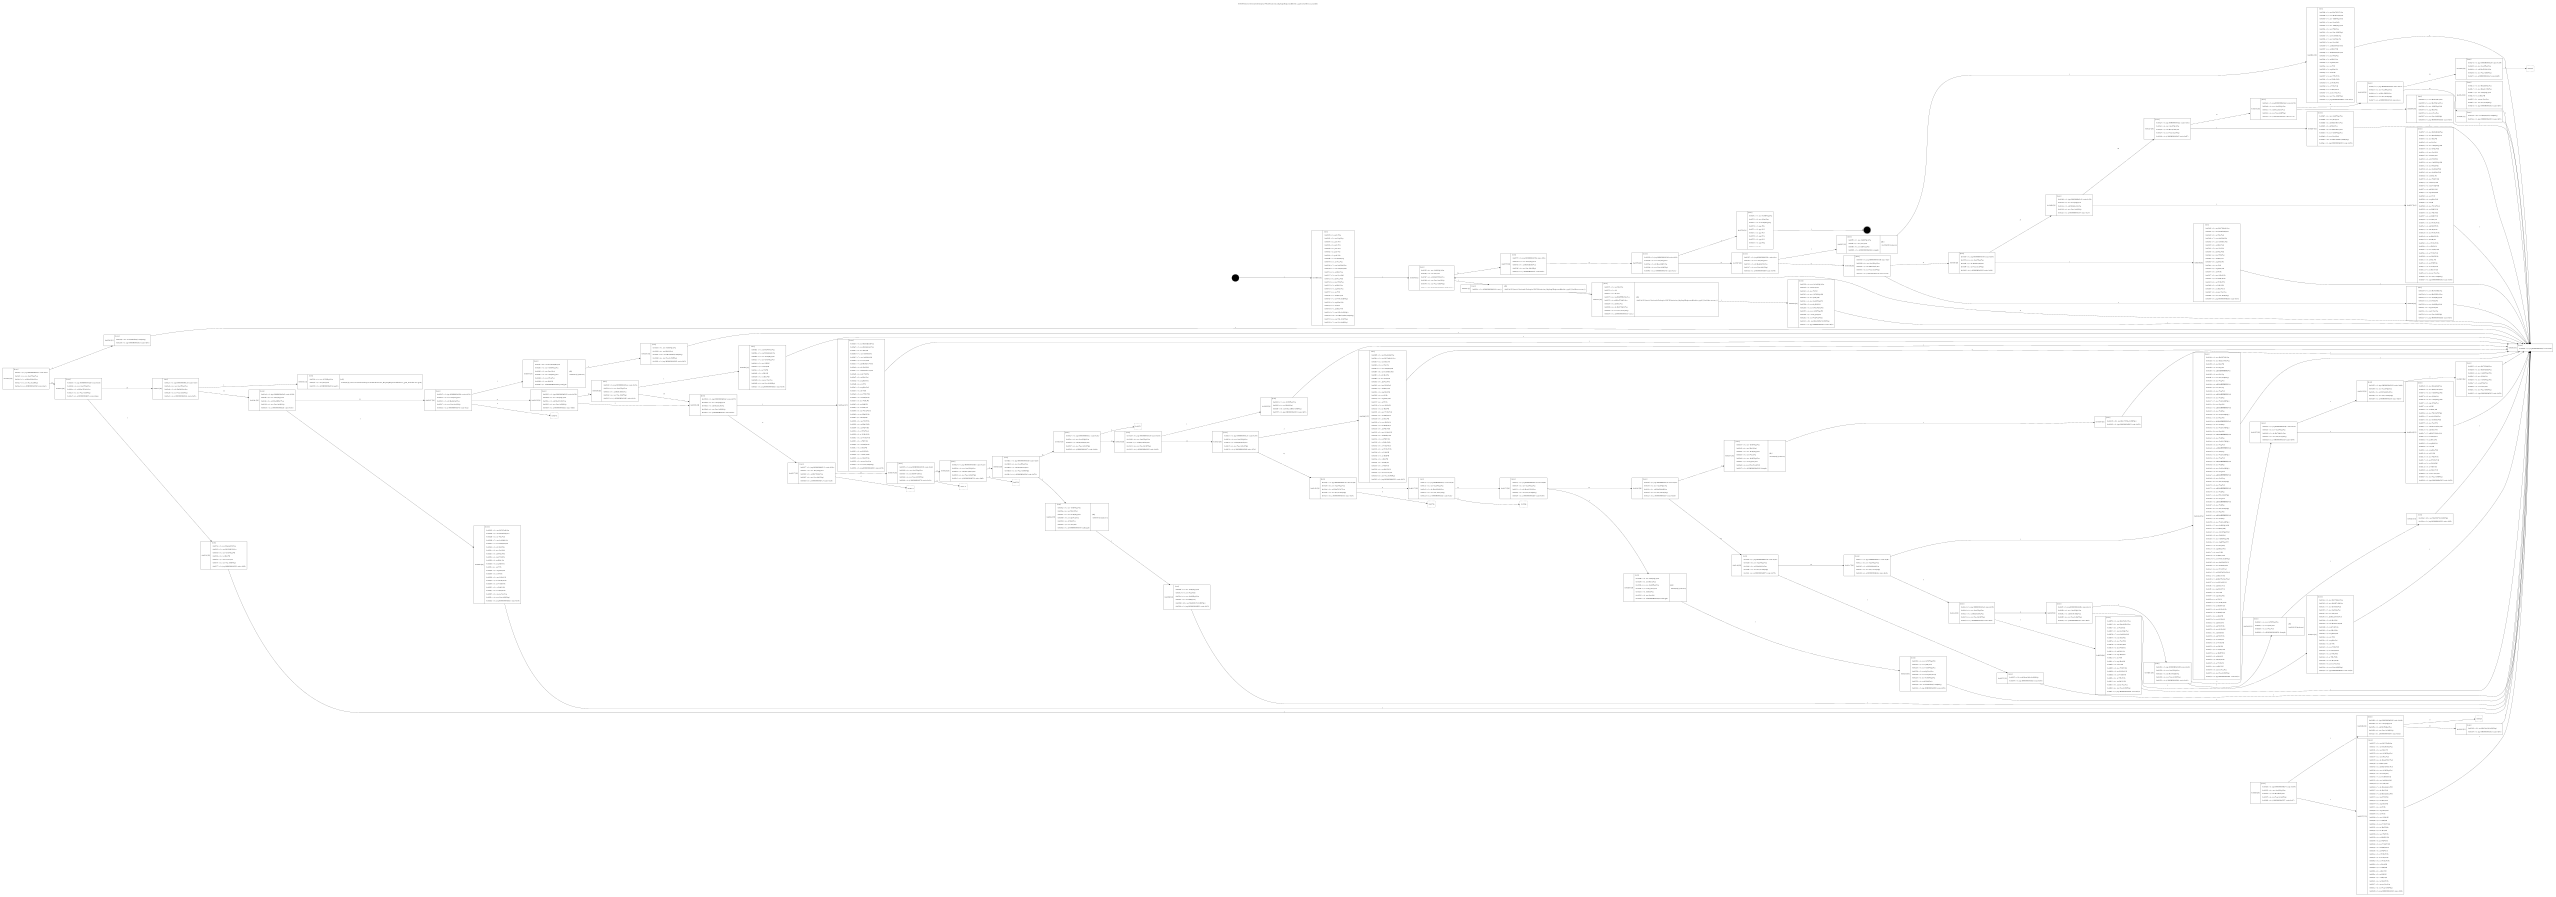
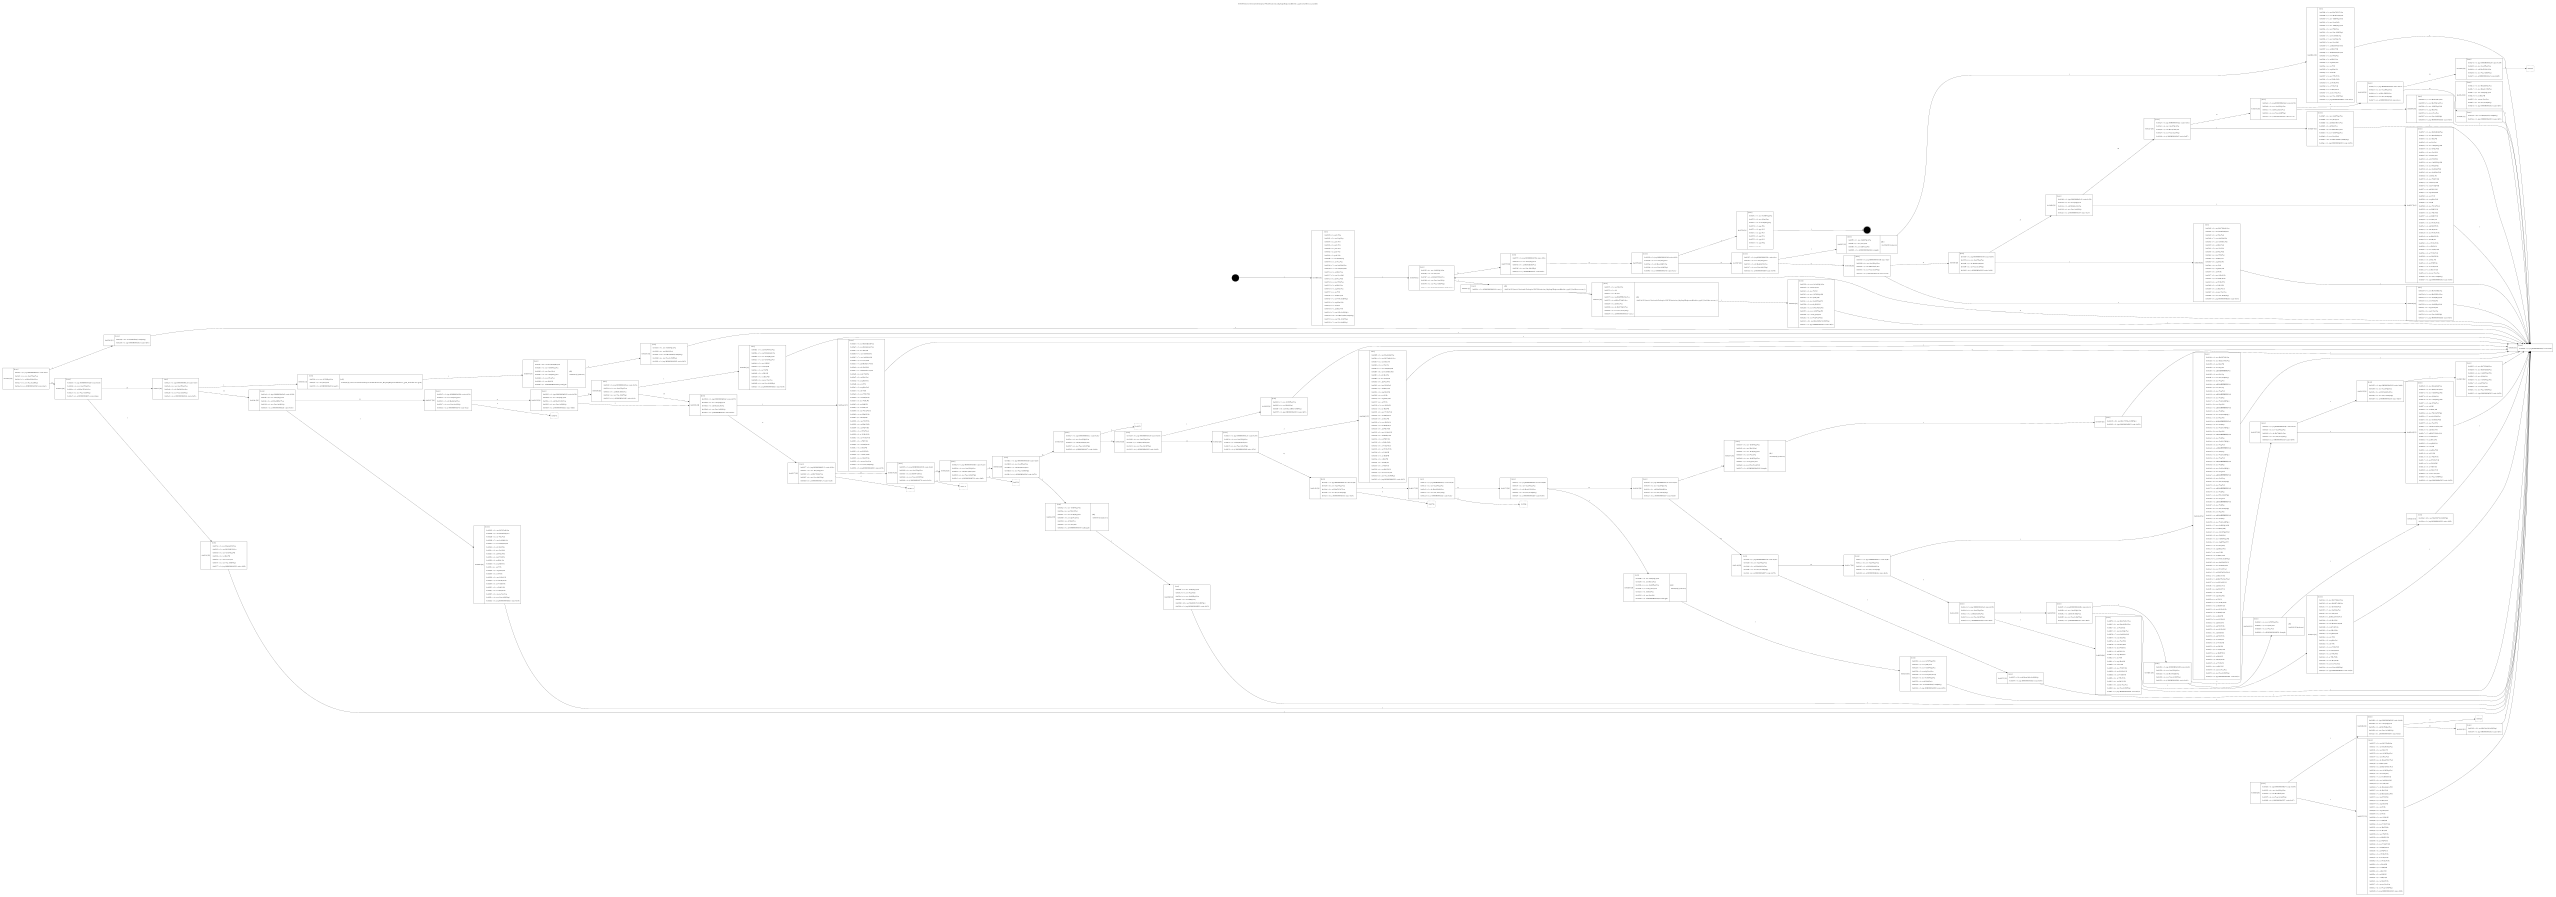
(497, 388) -> (472, 377)
